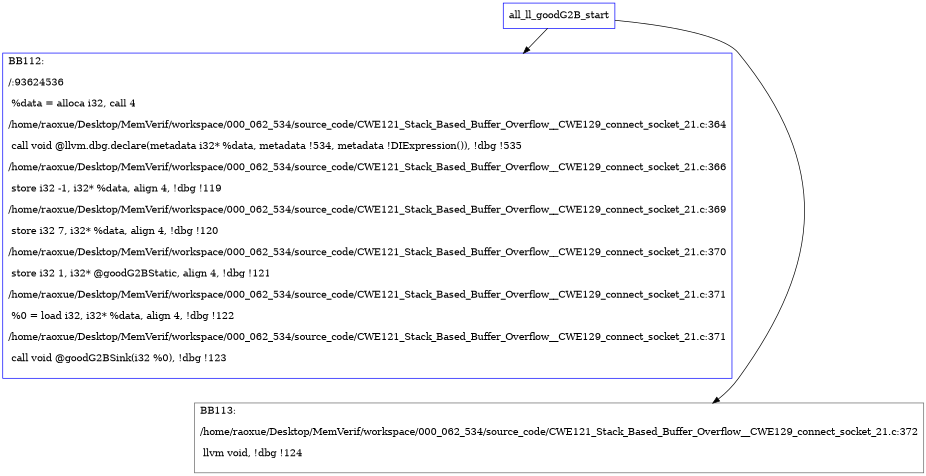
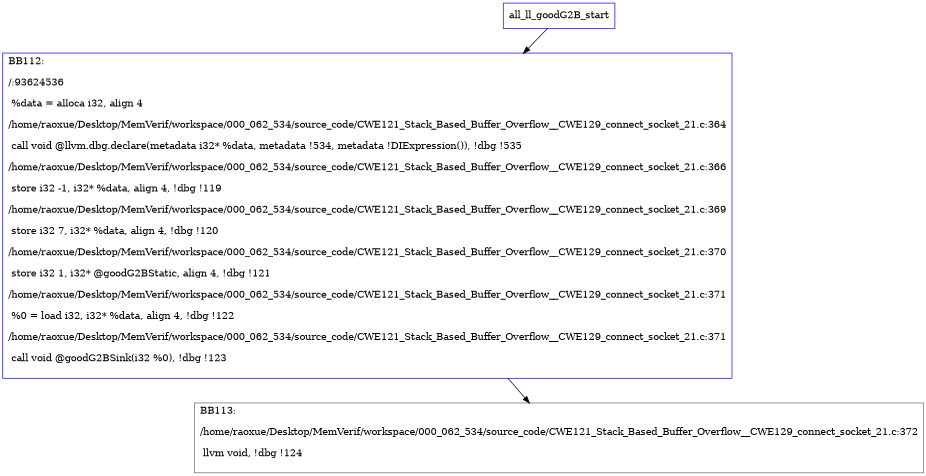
(72, 104) -> (76, 104)
(798, 165) -> (516, 388)
